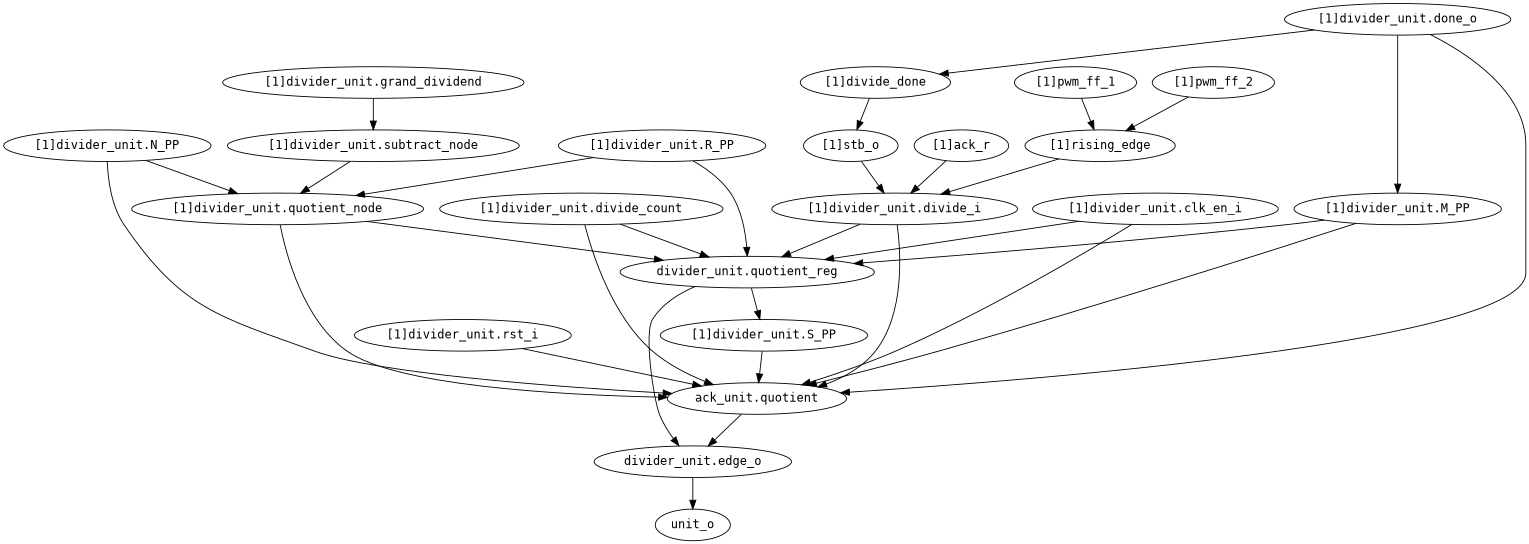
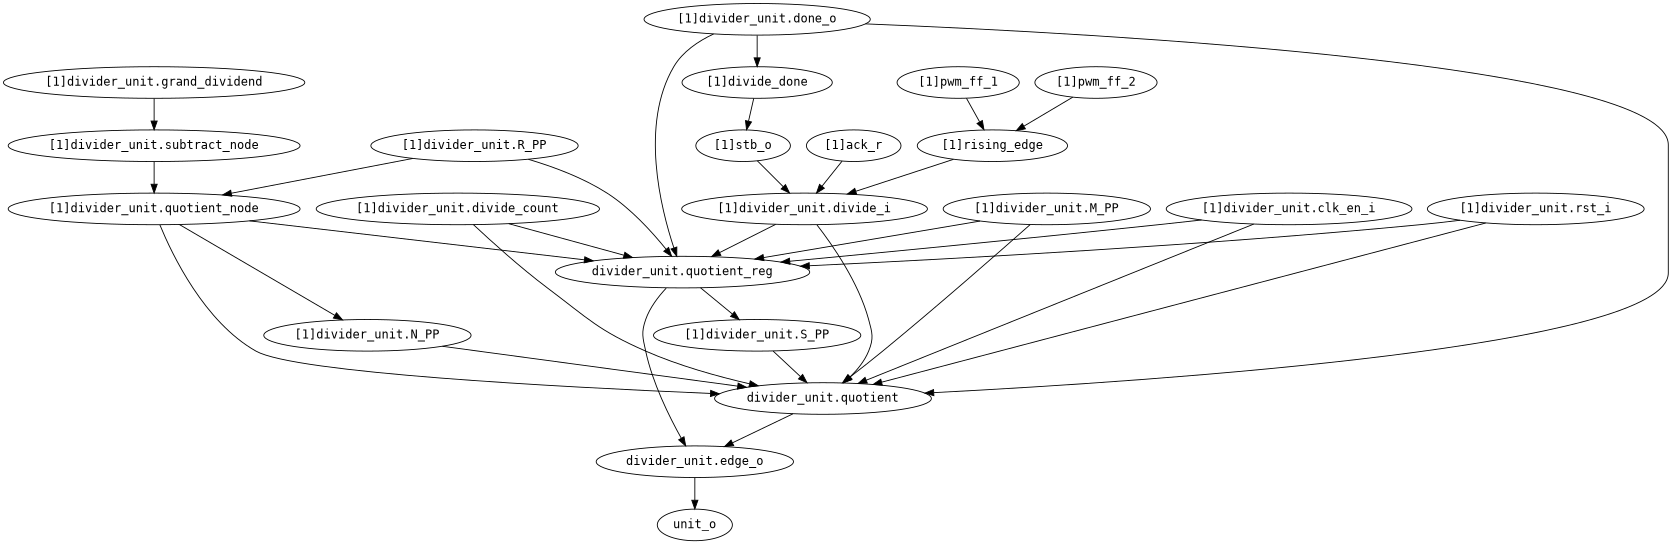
(1398, 110) -> (656, 131)
(188, 176) -> (257, 270)
none -> (1135, 247)
(757, 399) -> (823, 399)
